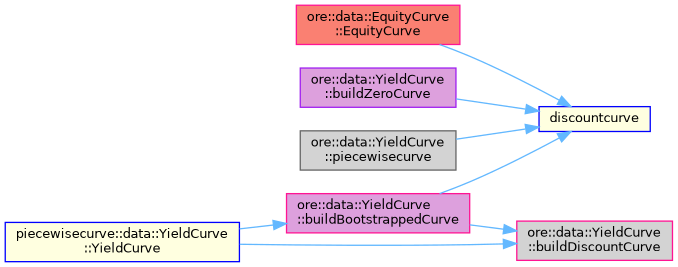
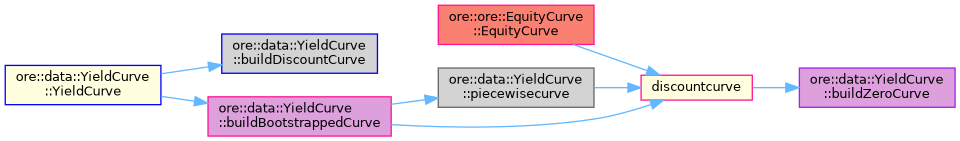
(378, 25) -> (516, 25)
(491, 104) -> (769, 88)
(595, 119) -> (697, 88)
(487, 227) -> (408, 102)
(595, 241) -> (300, 54)
(122, 242) -> (83, 85)
